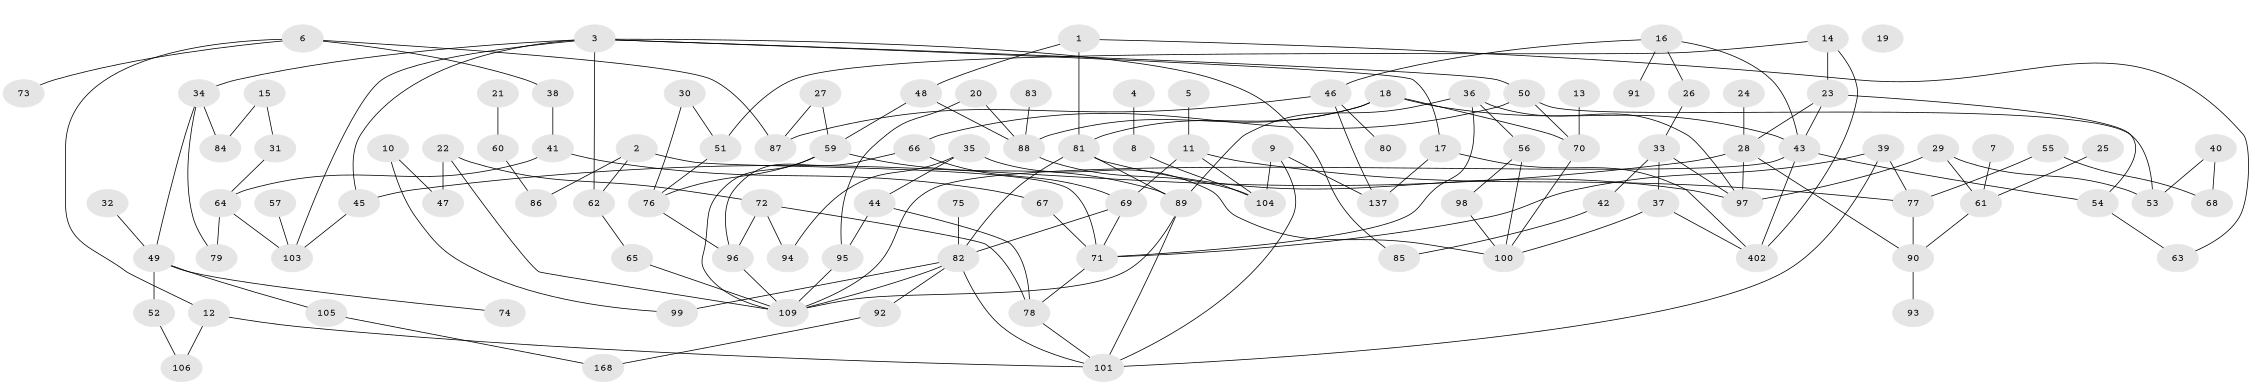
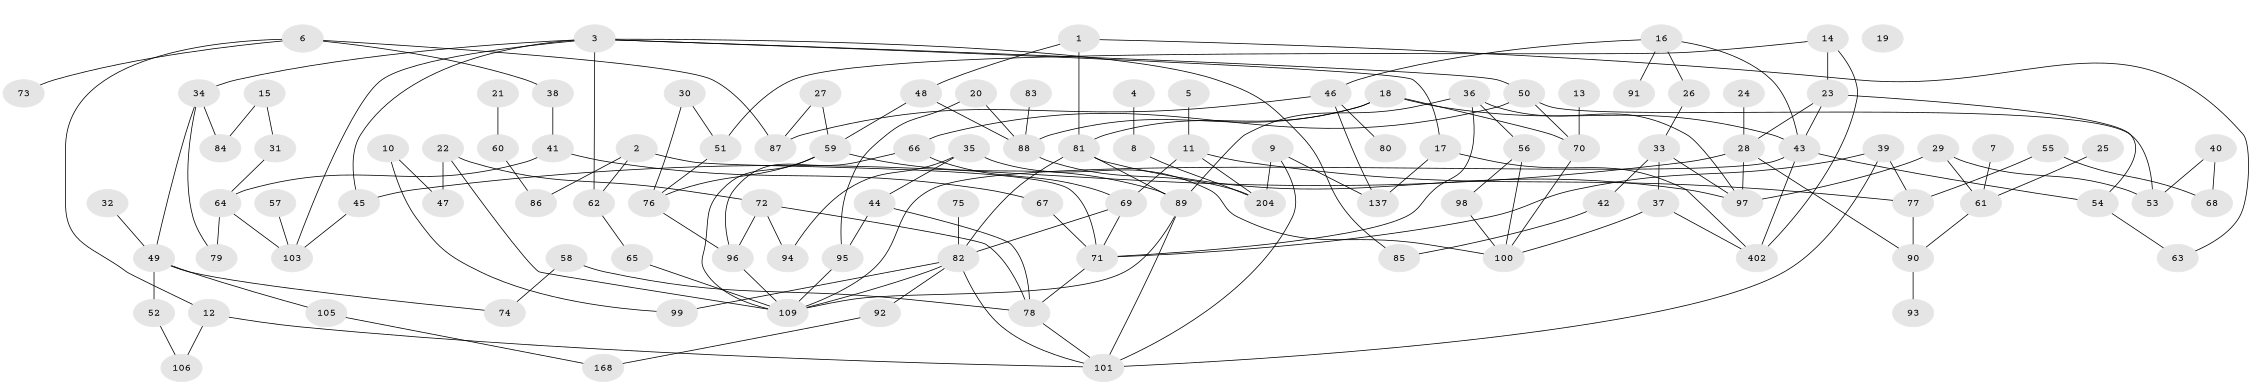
(1265, 203) -> (1265, 203)
none -> (567, 258)
